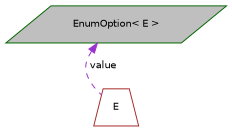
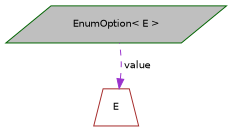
(87, 75) -> (121, 61)
